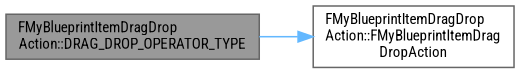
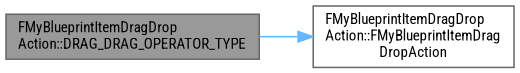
(133, 37) -> (133, 37)
